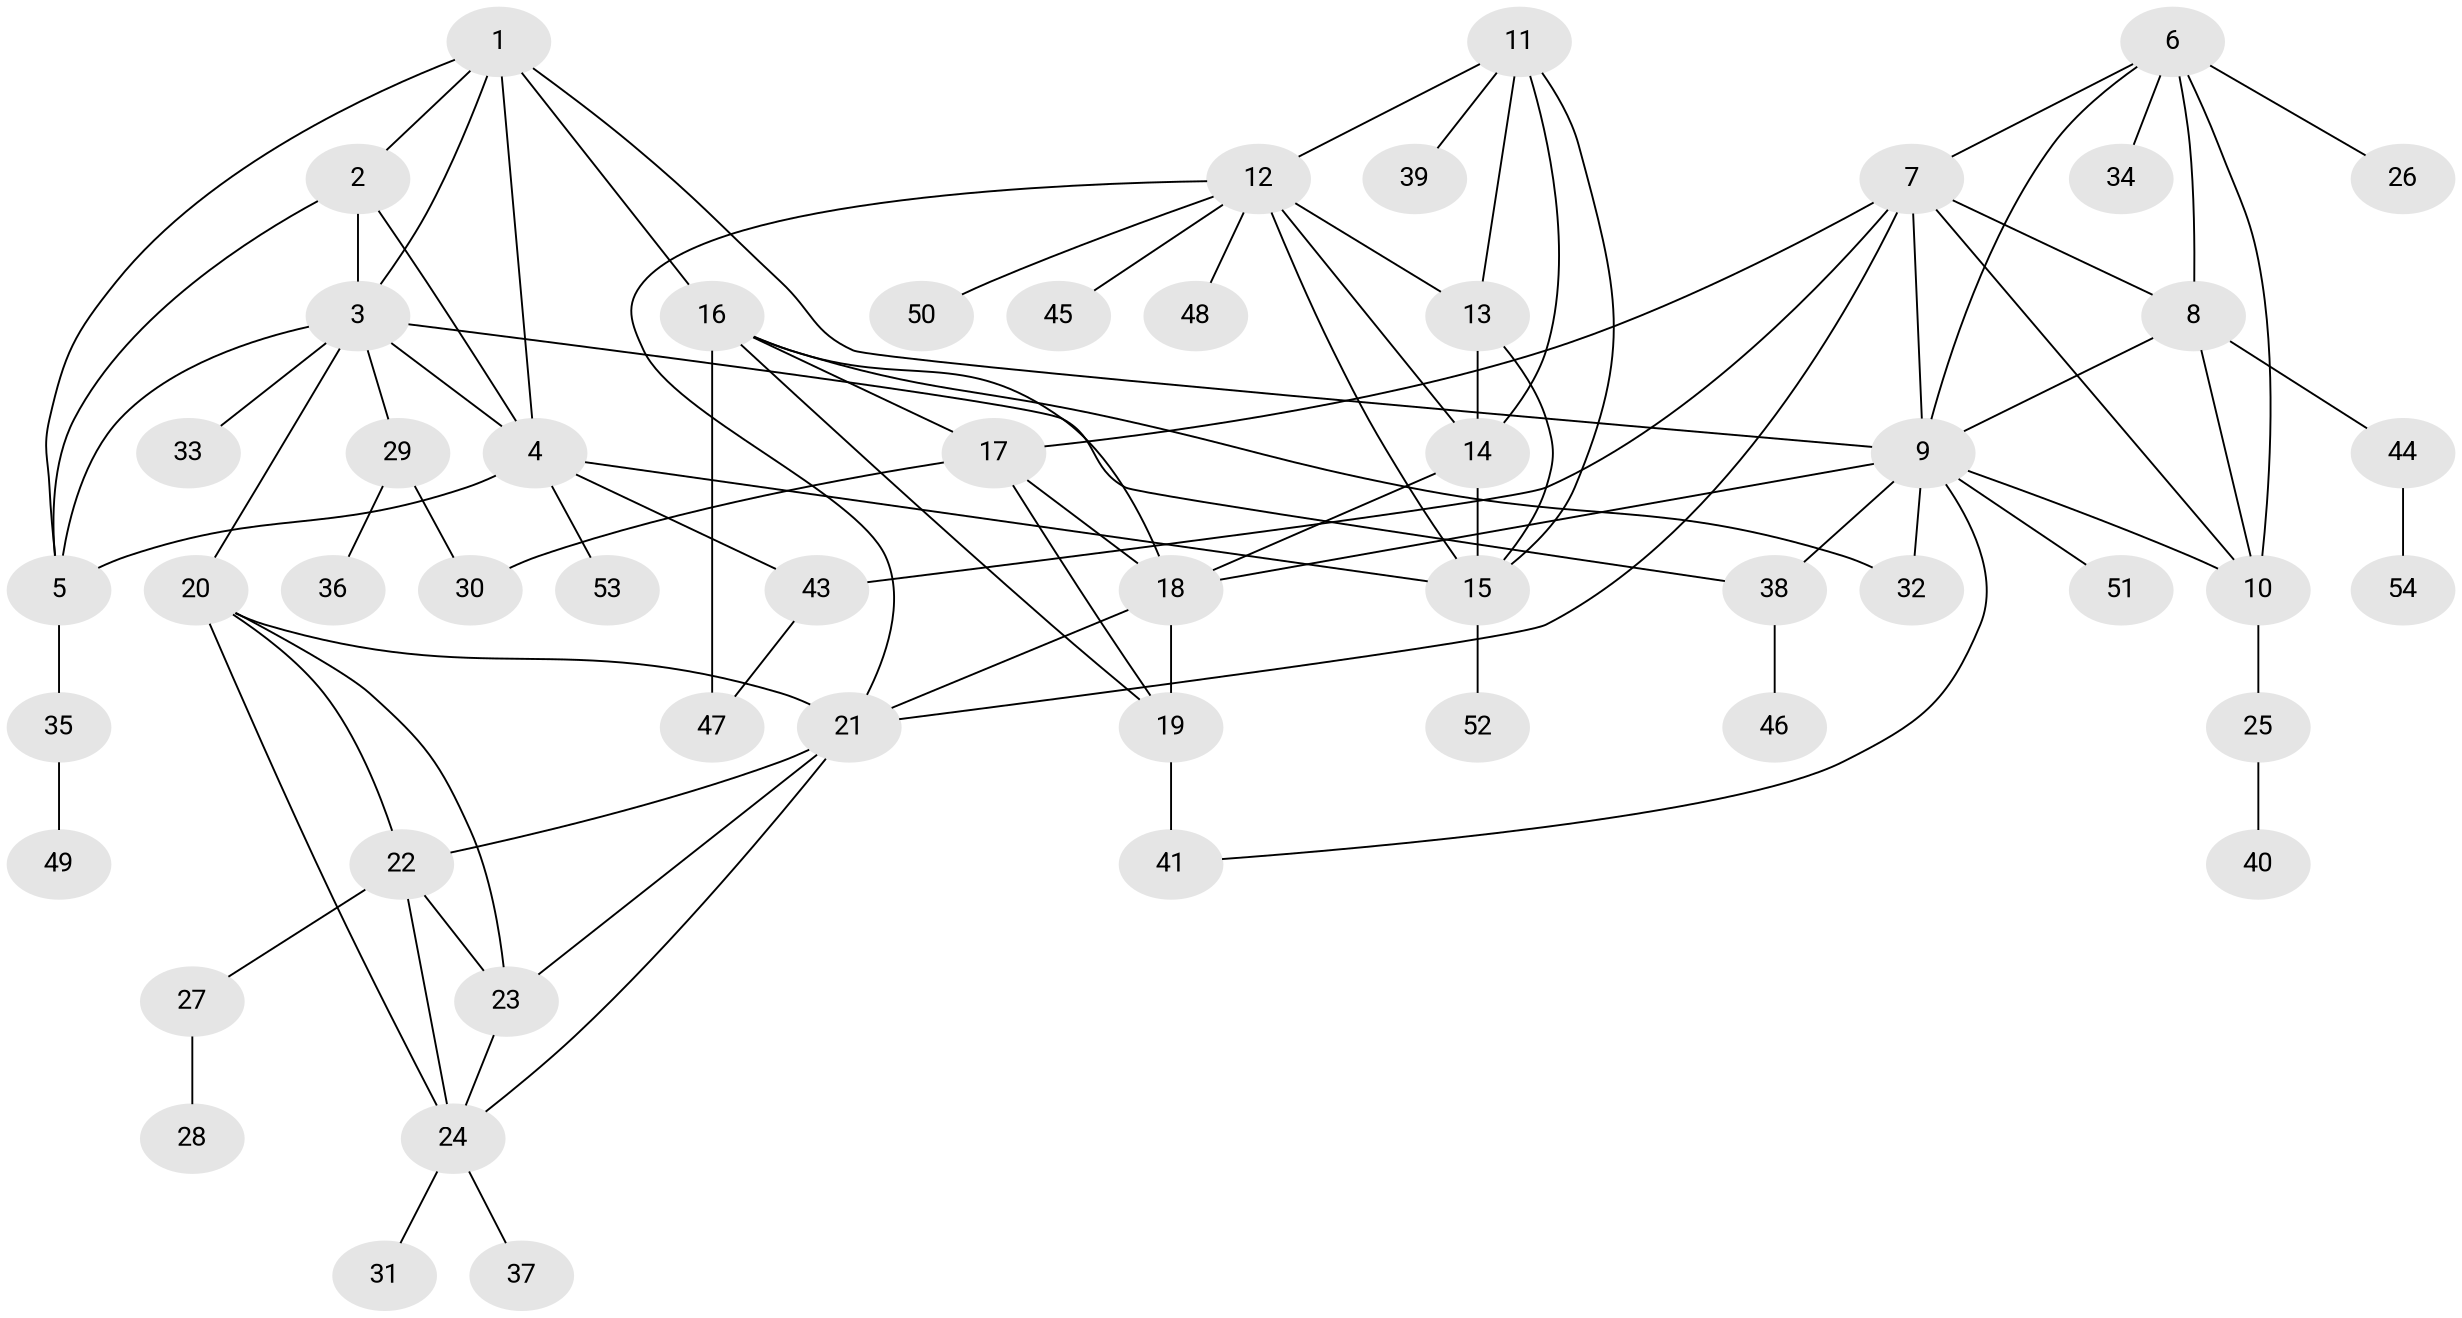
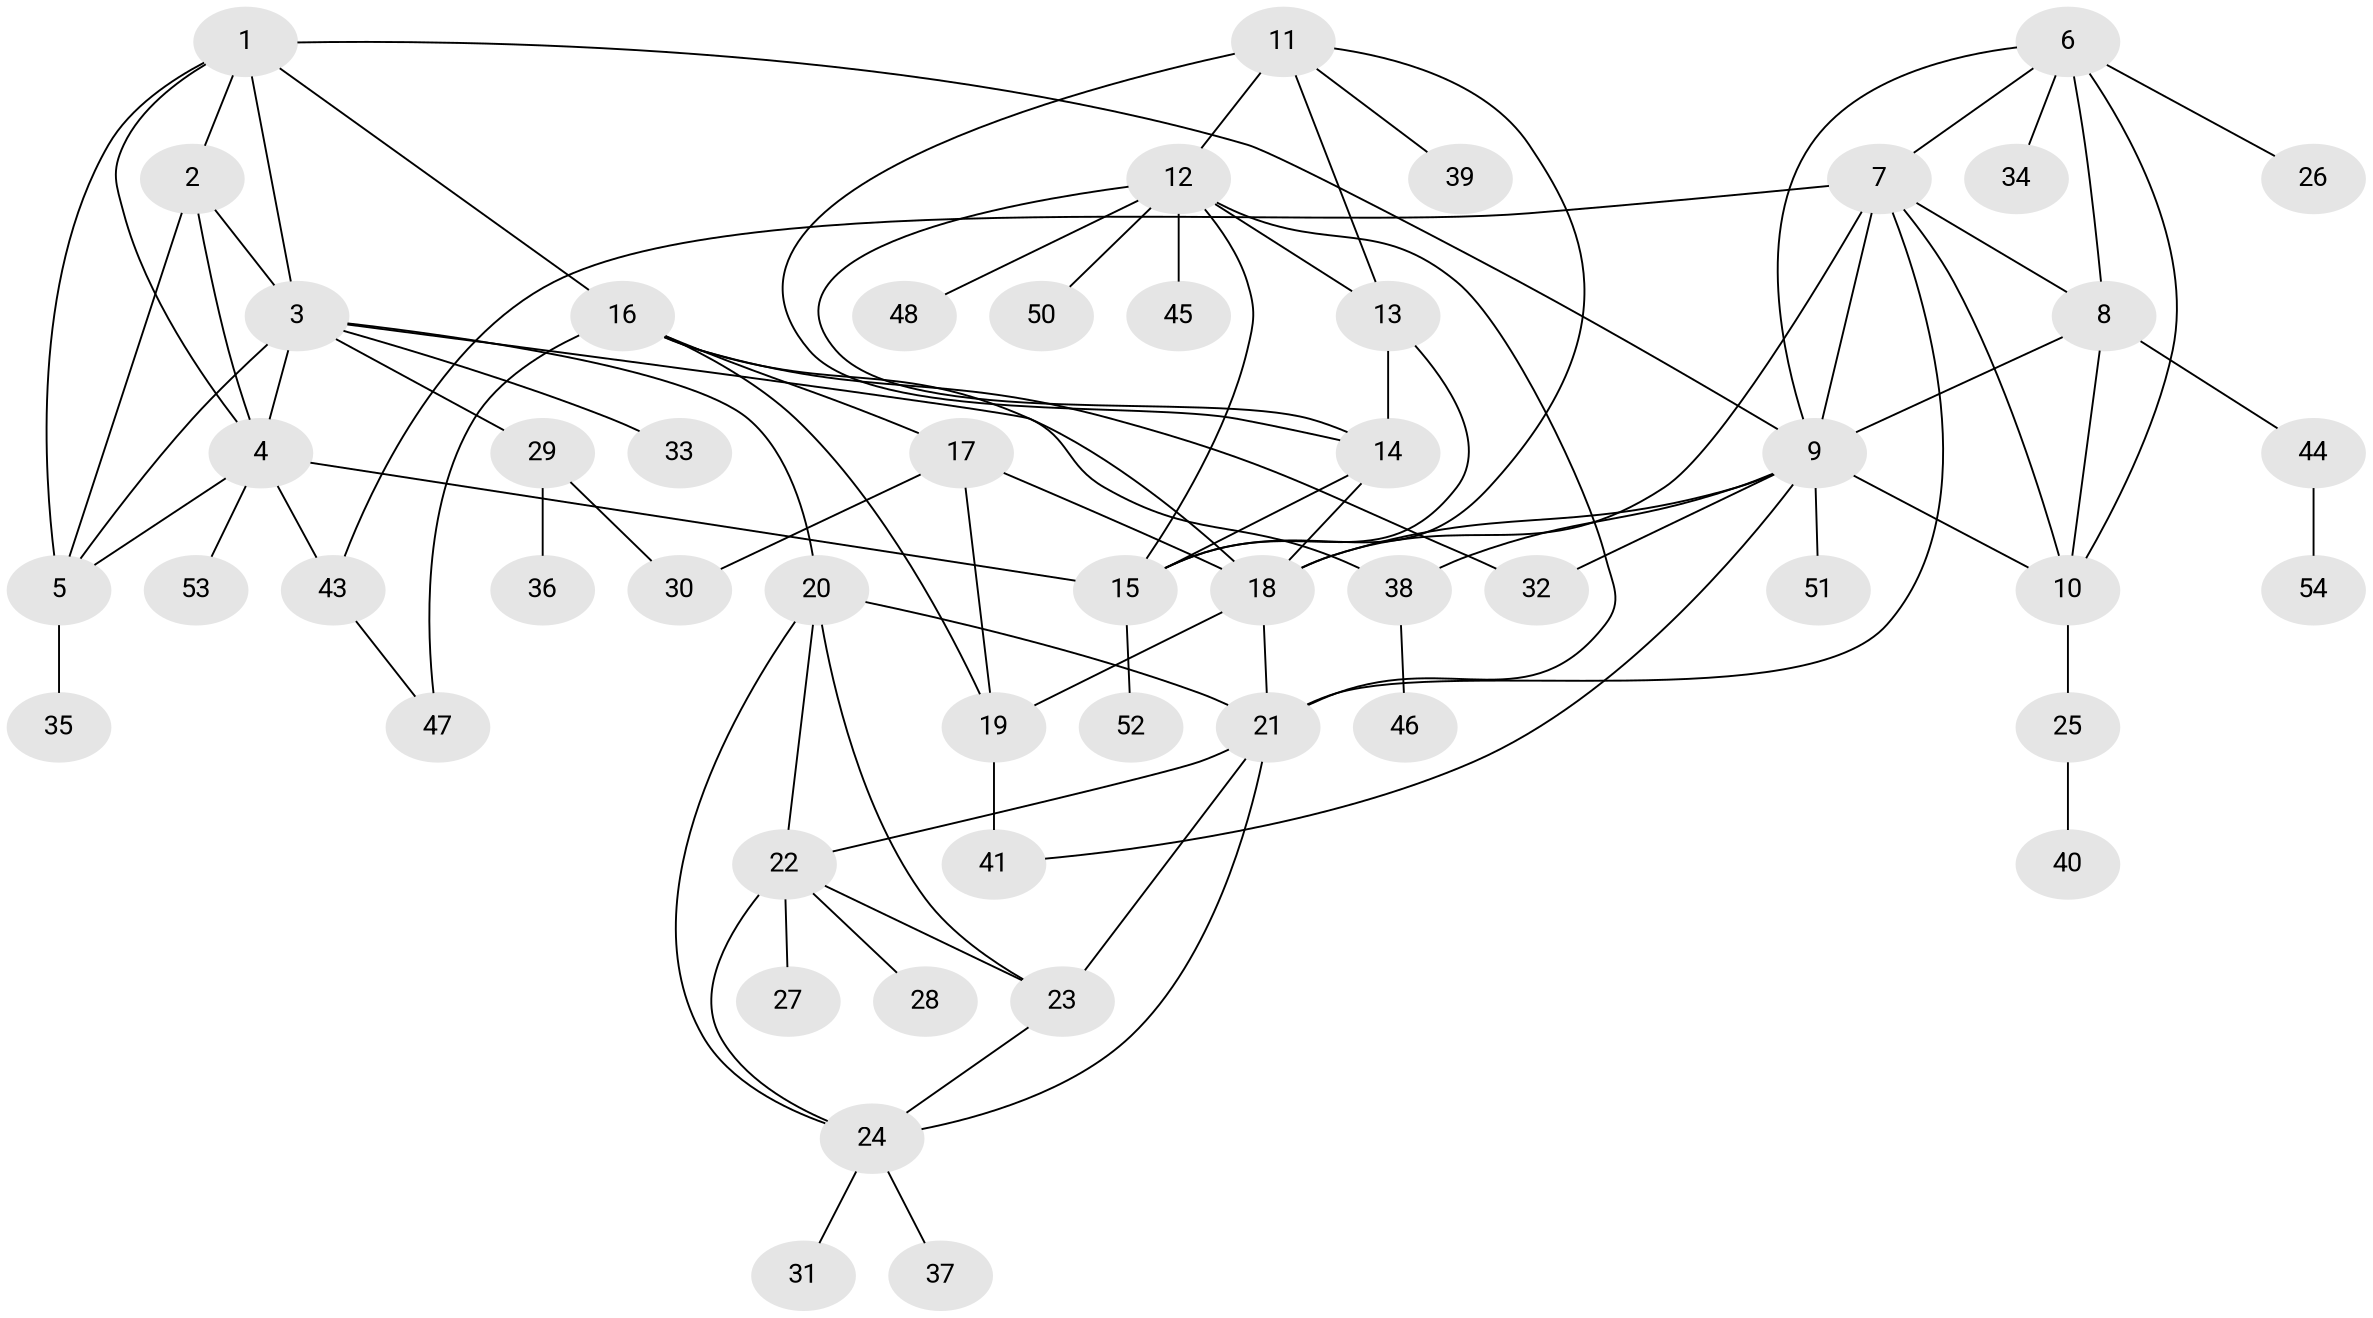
(1494, 365) -> (1664, 487)
(59, 864) -> none
(192, 1070) -> (855, 933)
